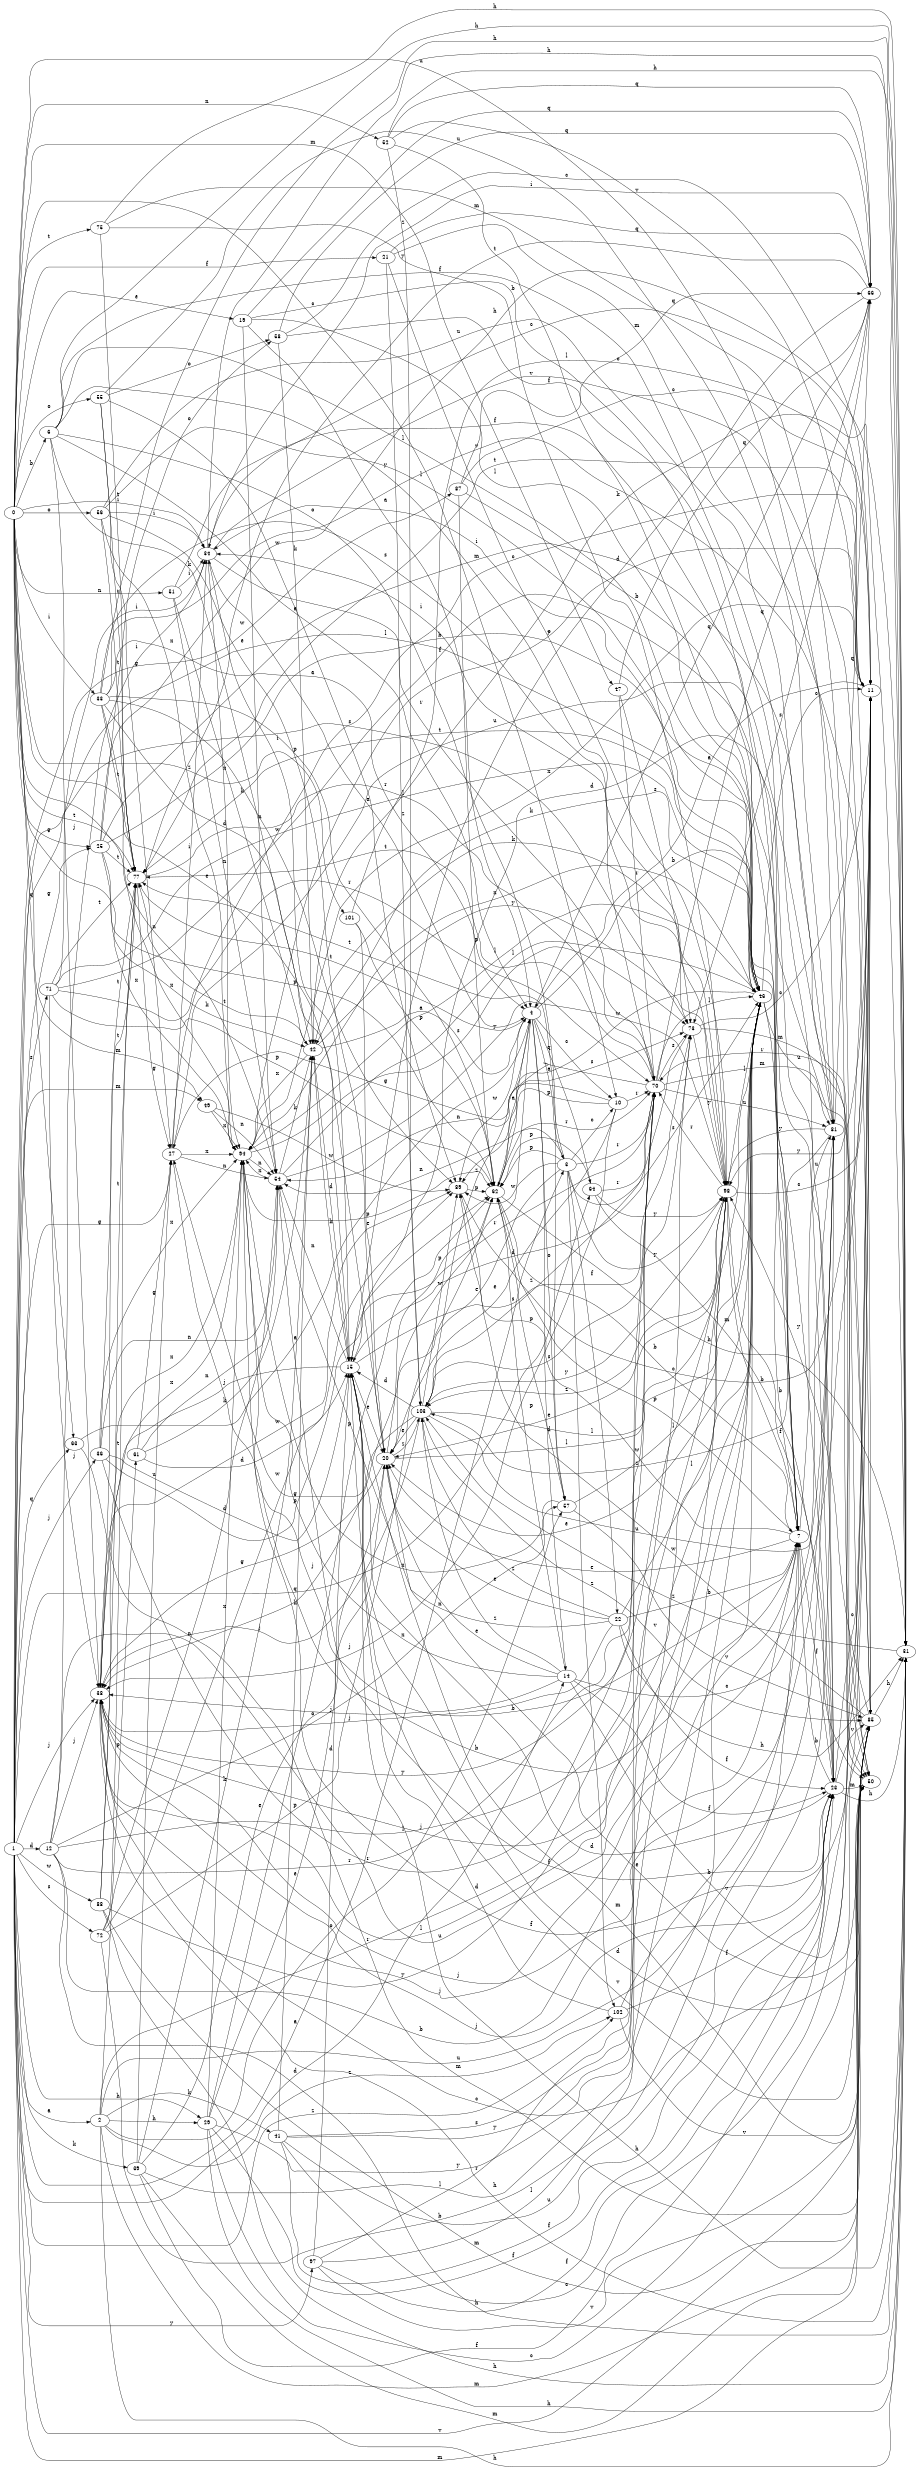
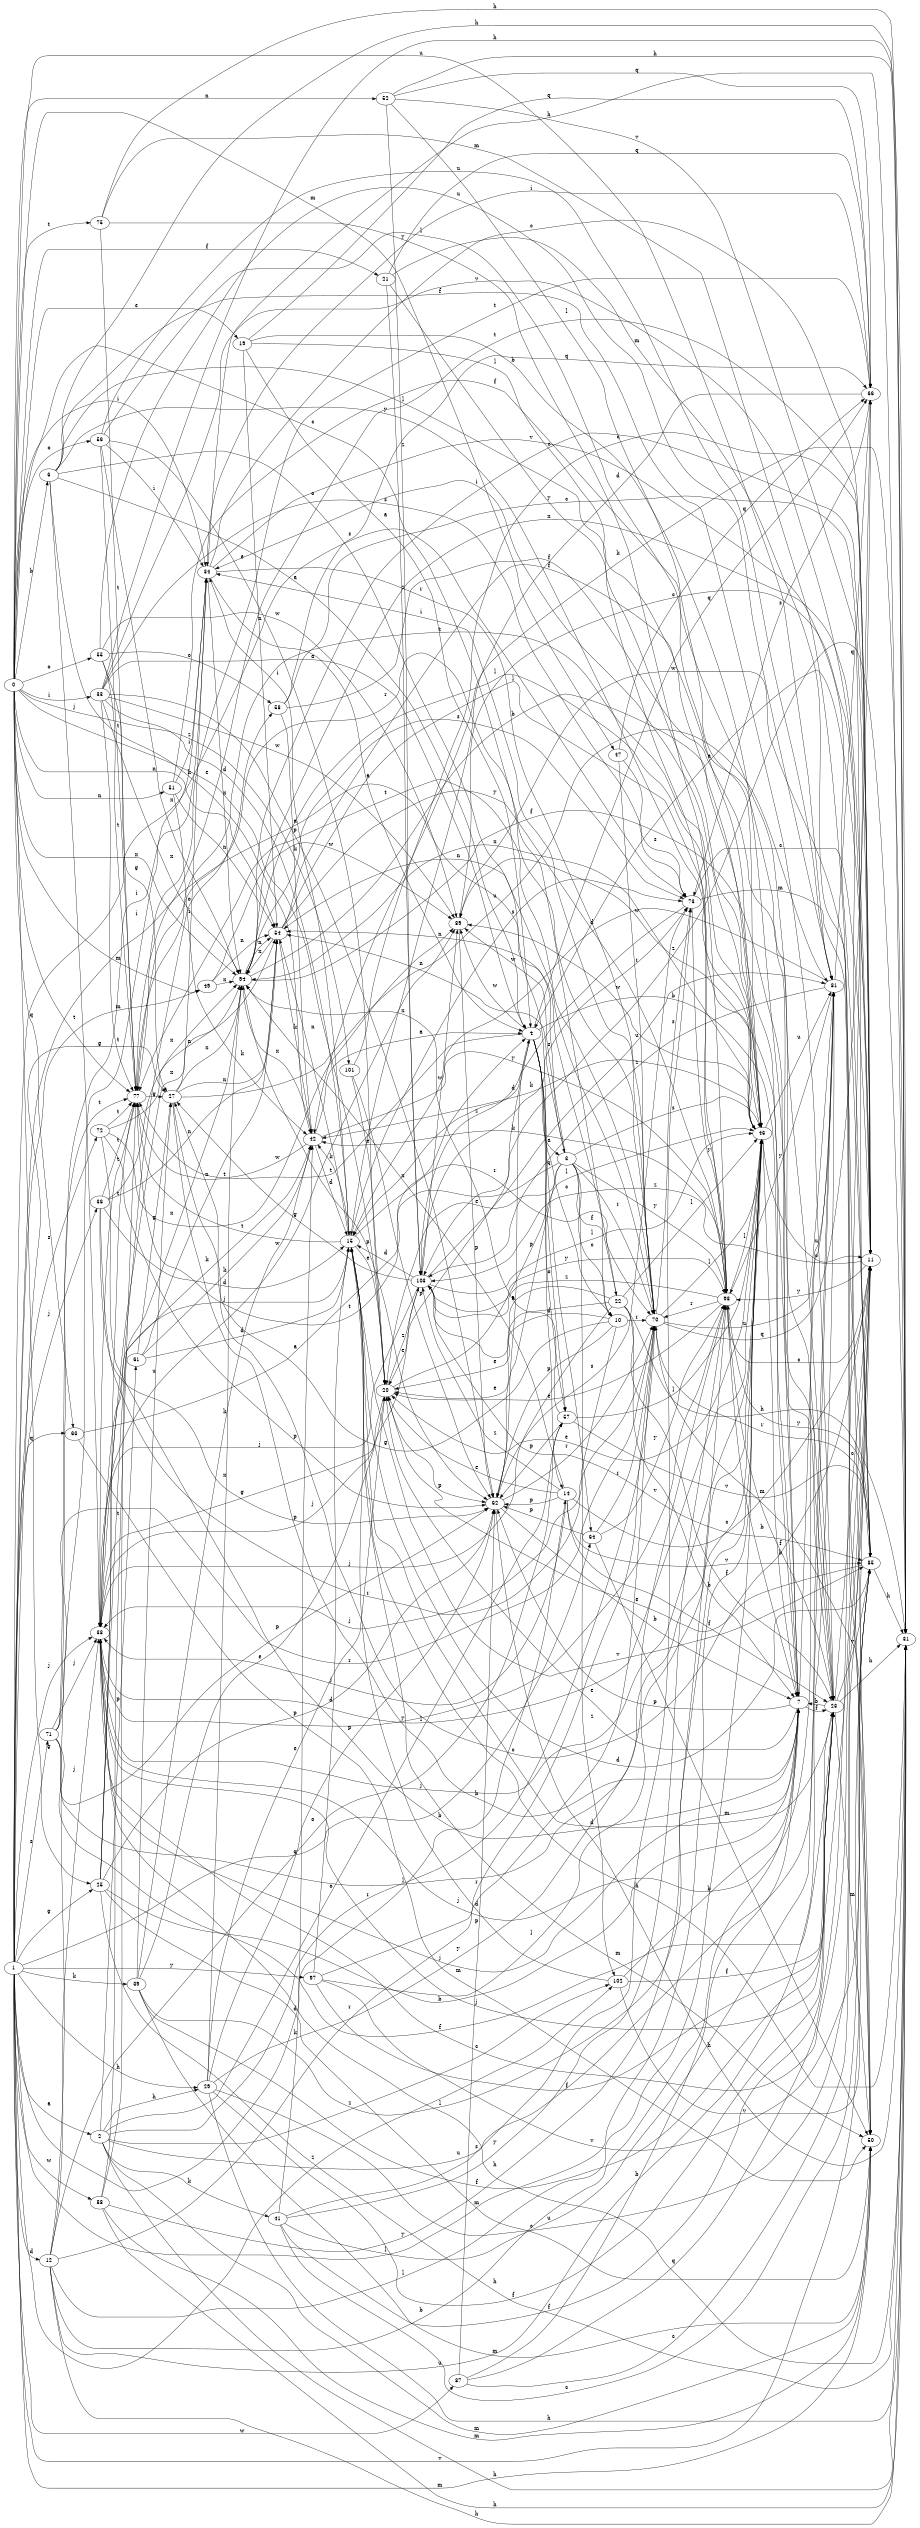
none -> (204, 1218)
(562, 1263) -> (649, 1188)
